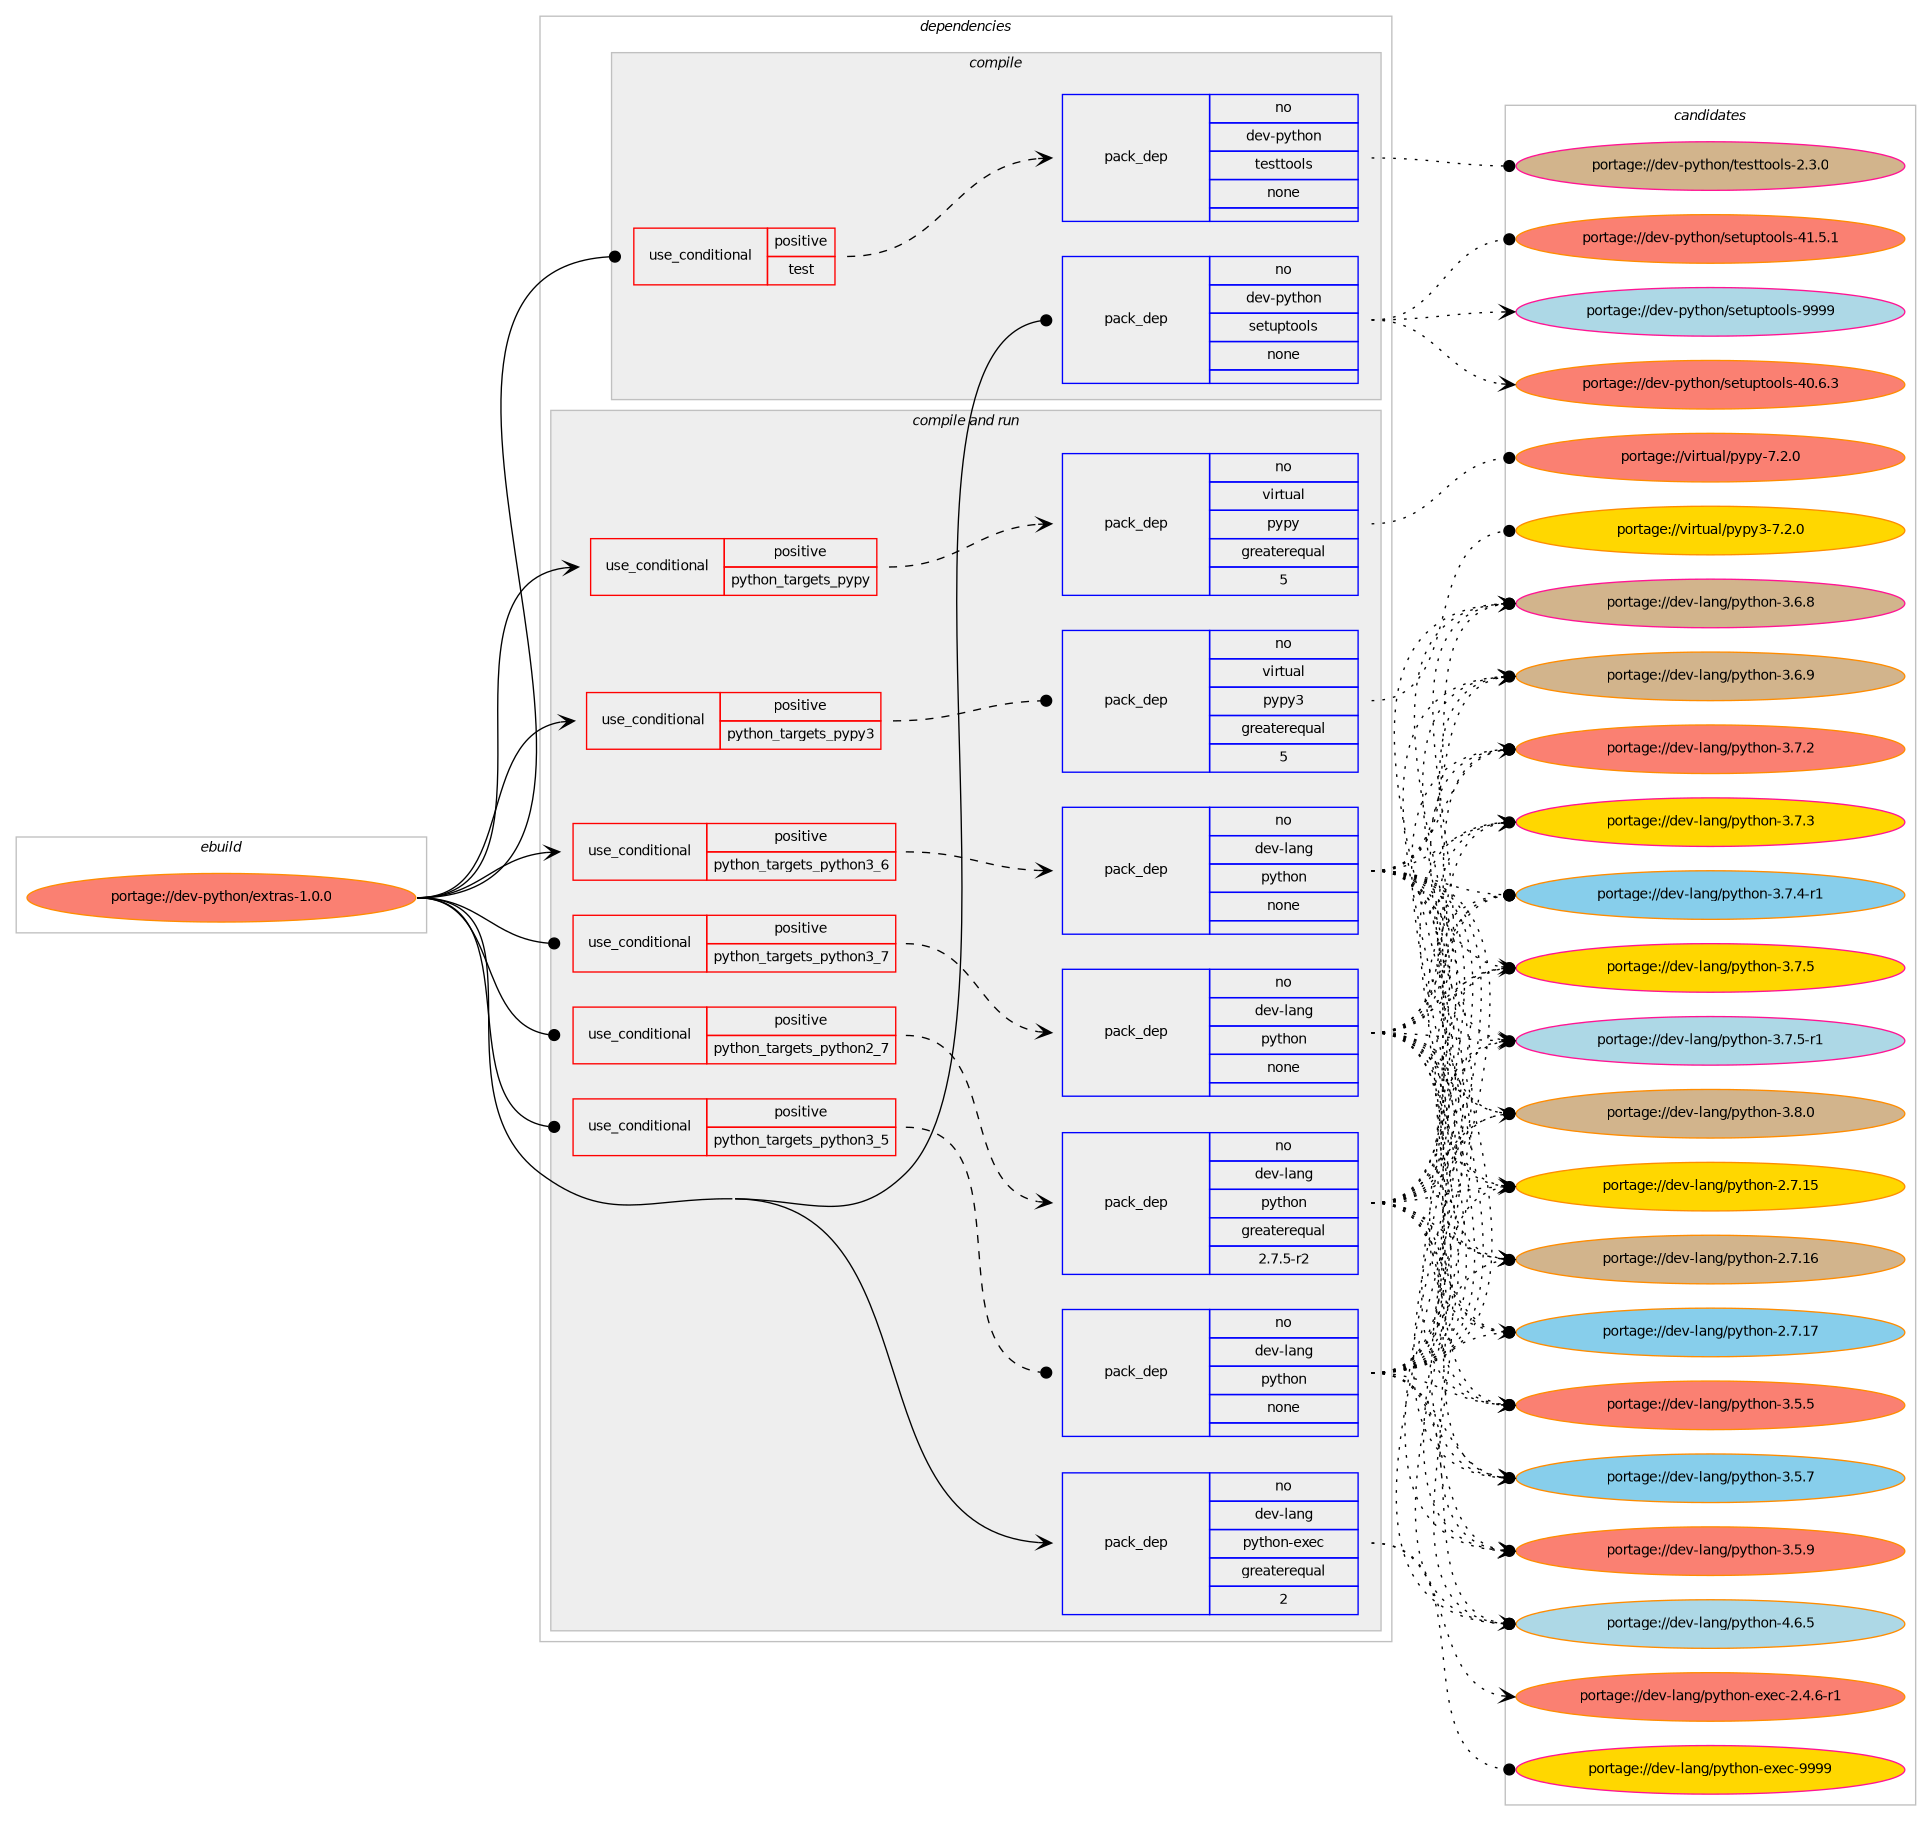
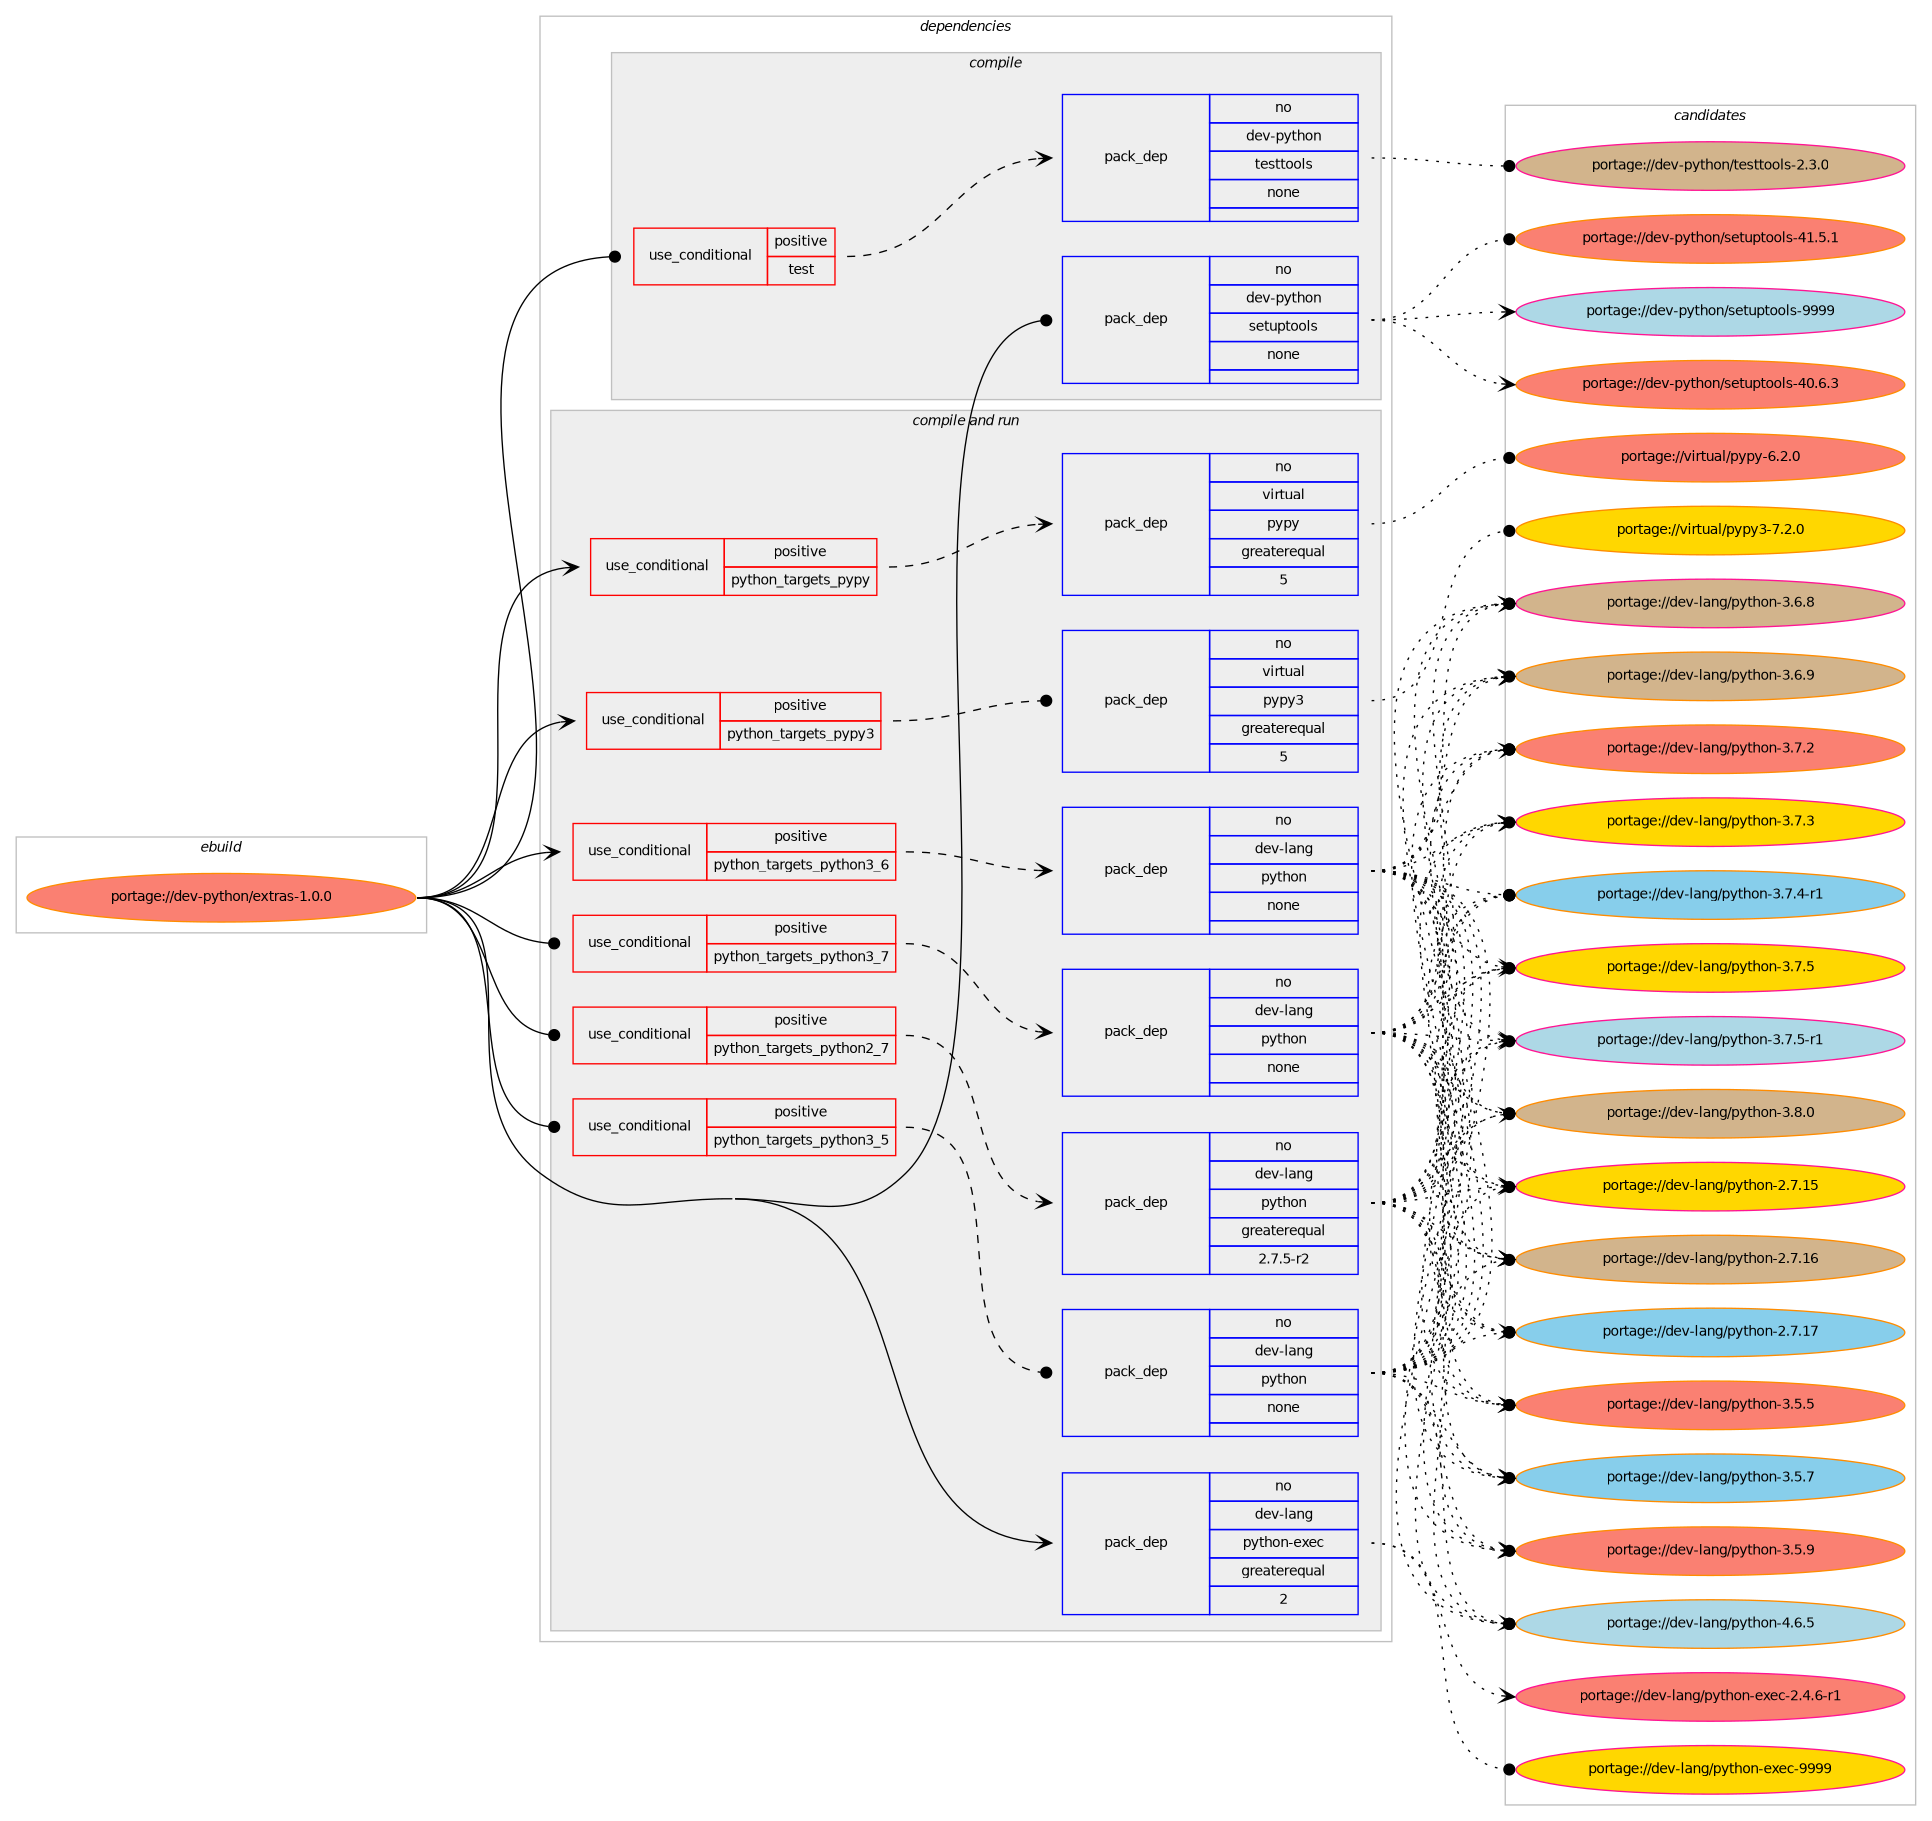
(1710, 458) -> (1710, 458)
(1710, 1187) -> (1710, 1187)
(1710, 1697) -> (1710, 1697)
